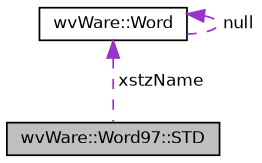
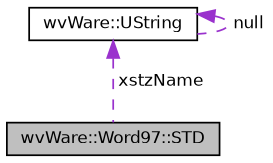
(113, 24) -> (113, 24)
